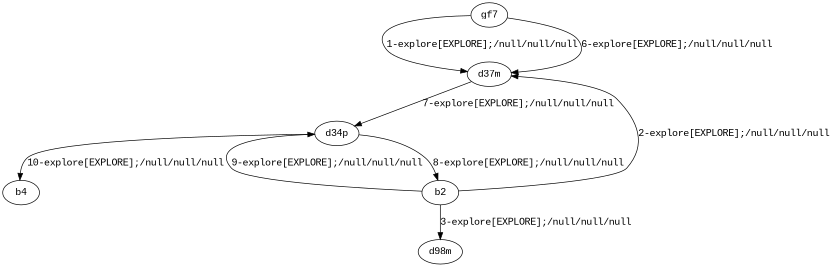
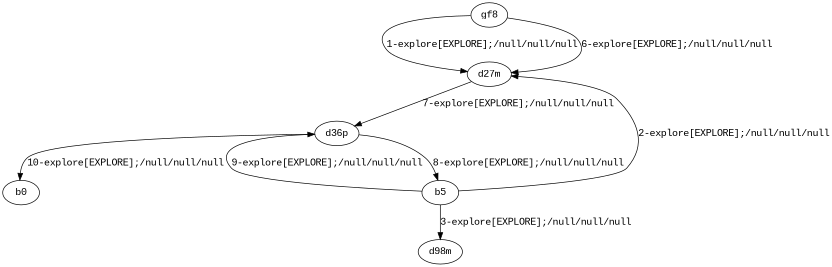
(489, 15) -> (489, 15)
(489, 74) -> (489, 74)
(337, 133) -> (337, 133)
(21, 193) -> (21, 193)
(440, 193) -> (440, 193)
